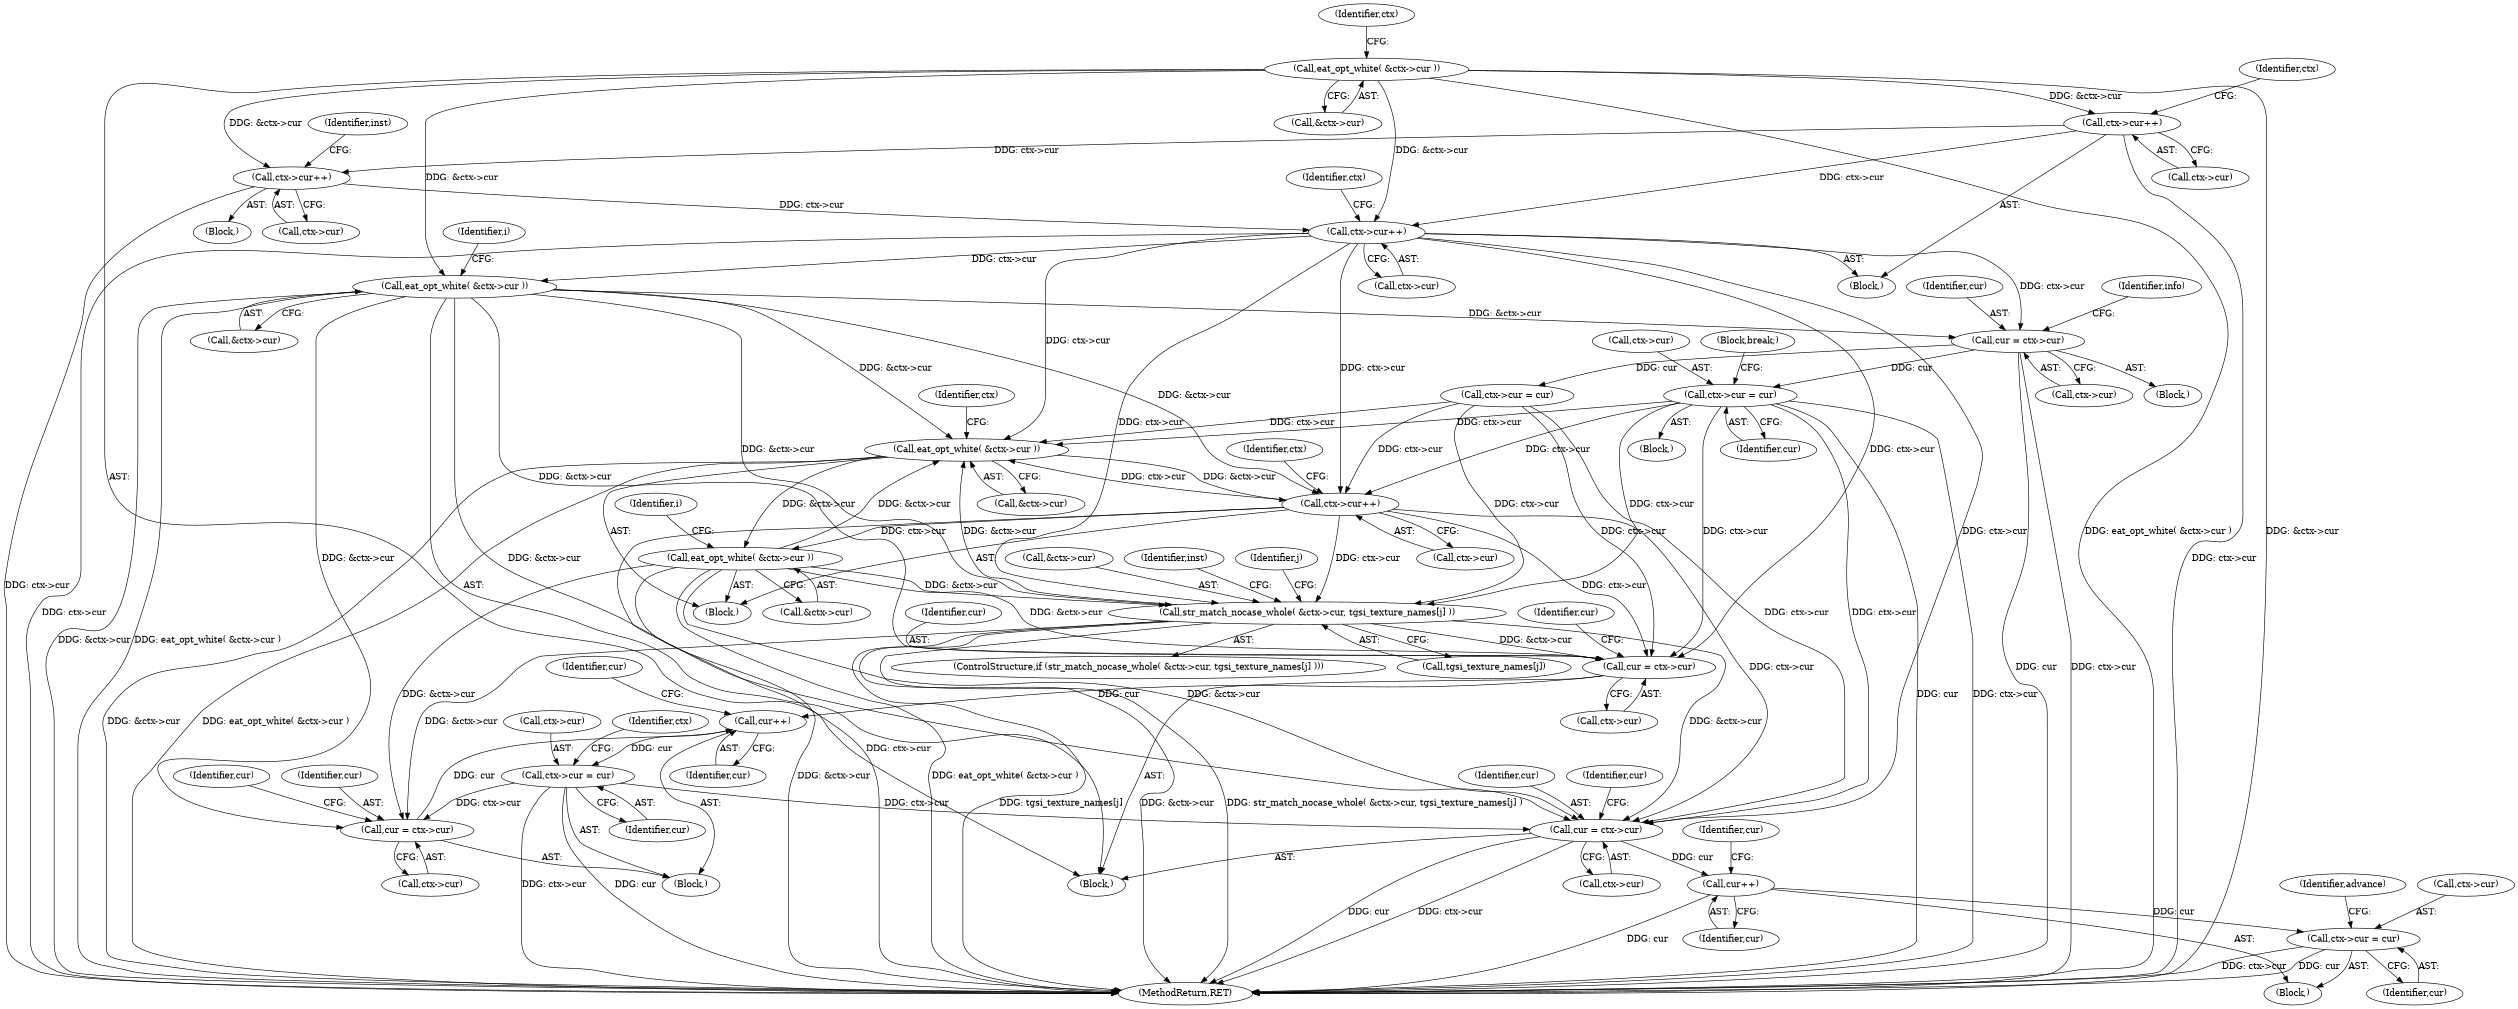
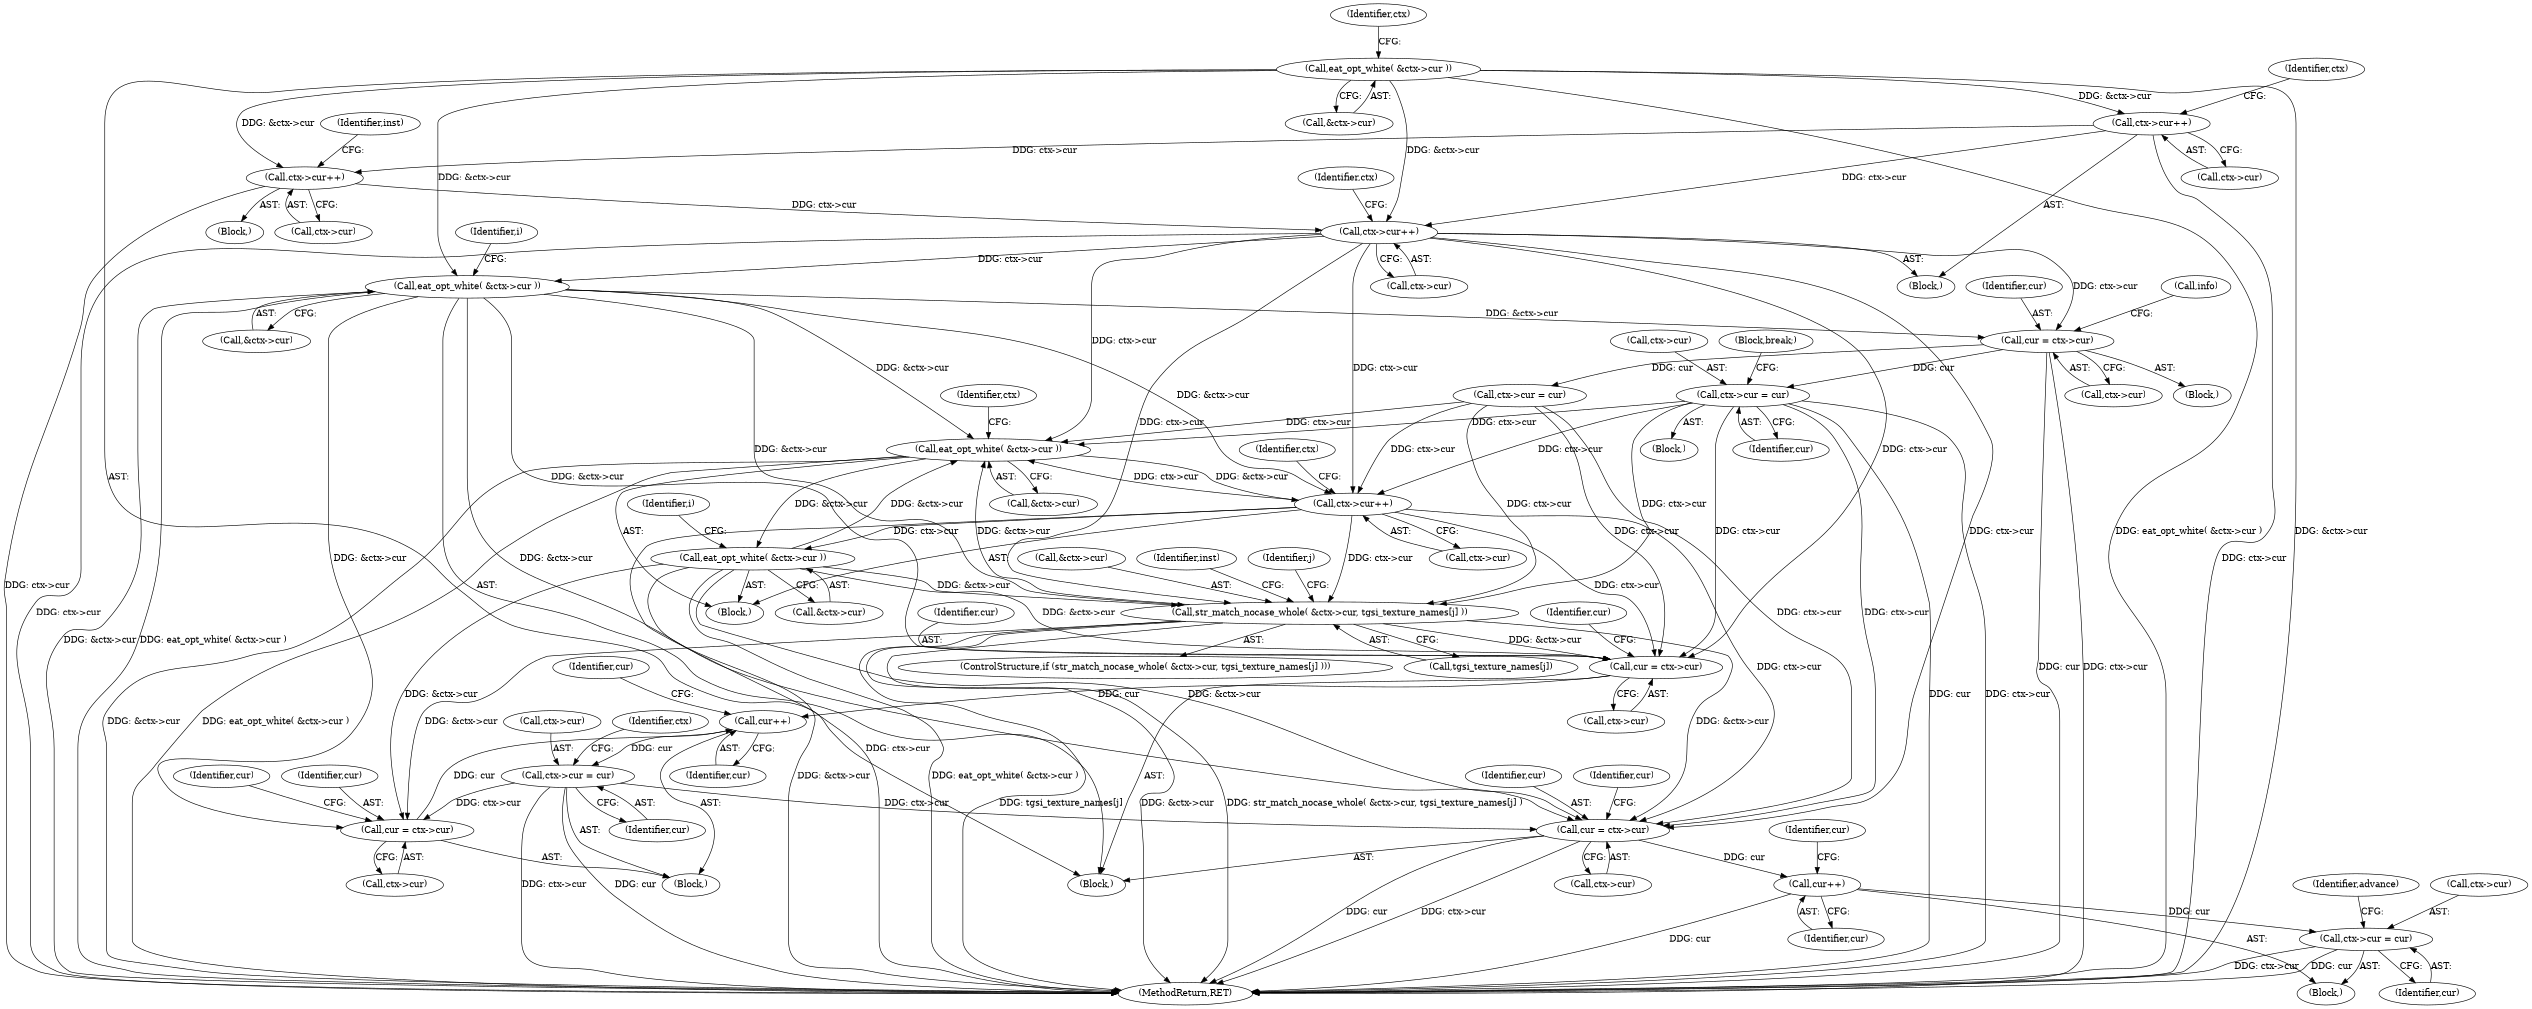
(2152, 287) -> (2196, 287)
